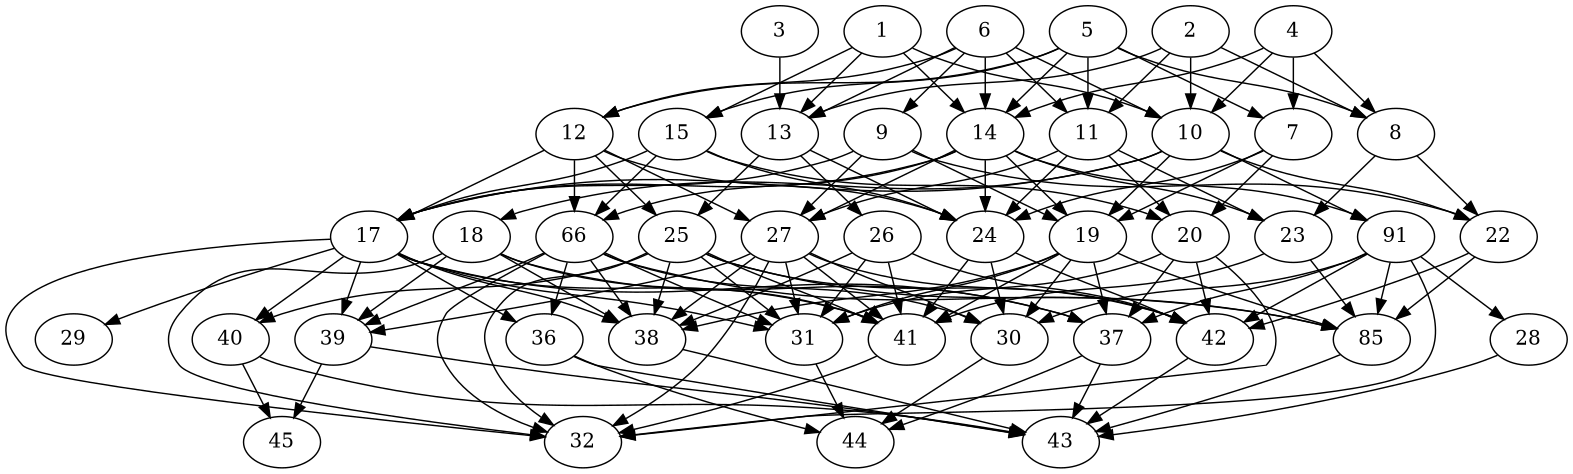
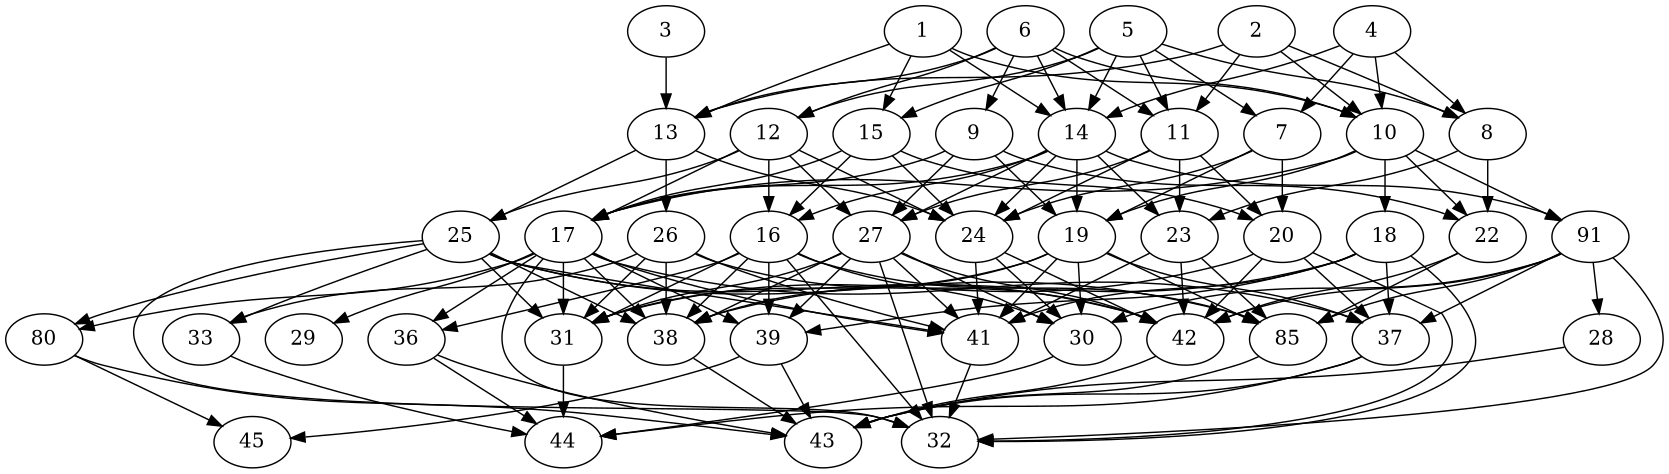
(574, 237) -> (769, 237)
none -> (1182, 281)
none -> (201, 339)
(231, 339) -> (44, 339)
